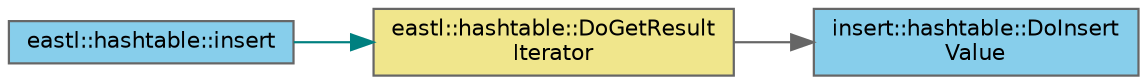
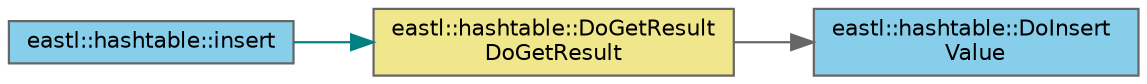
(554, 42) -> (554, 42)
(976, 42) -> (976, 42)
